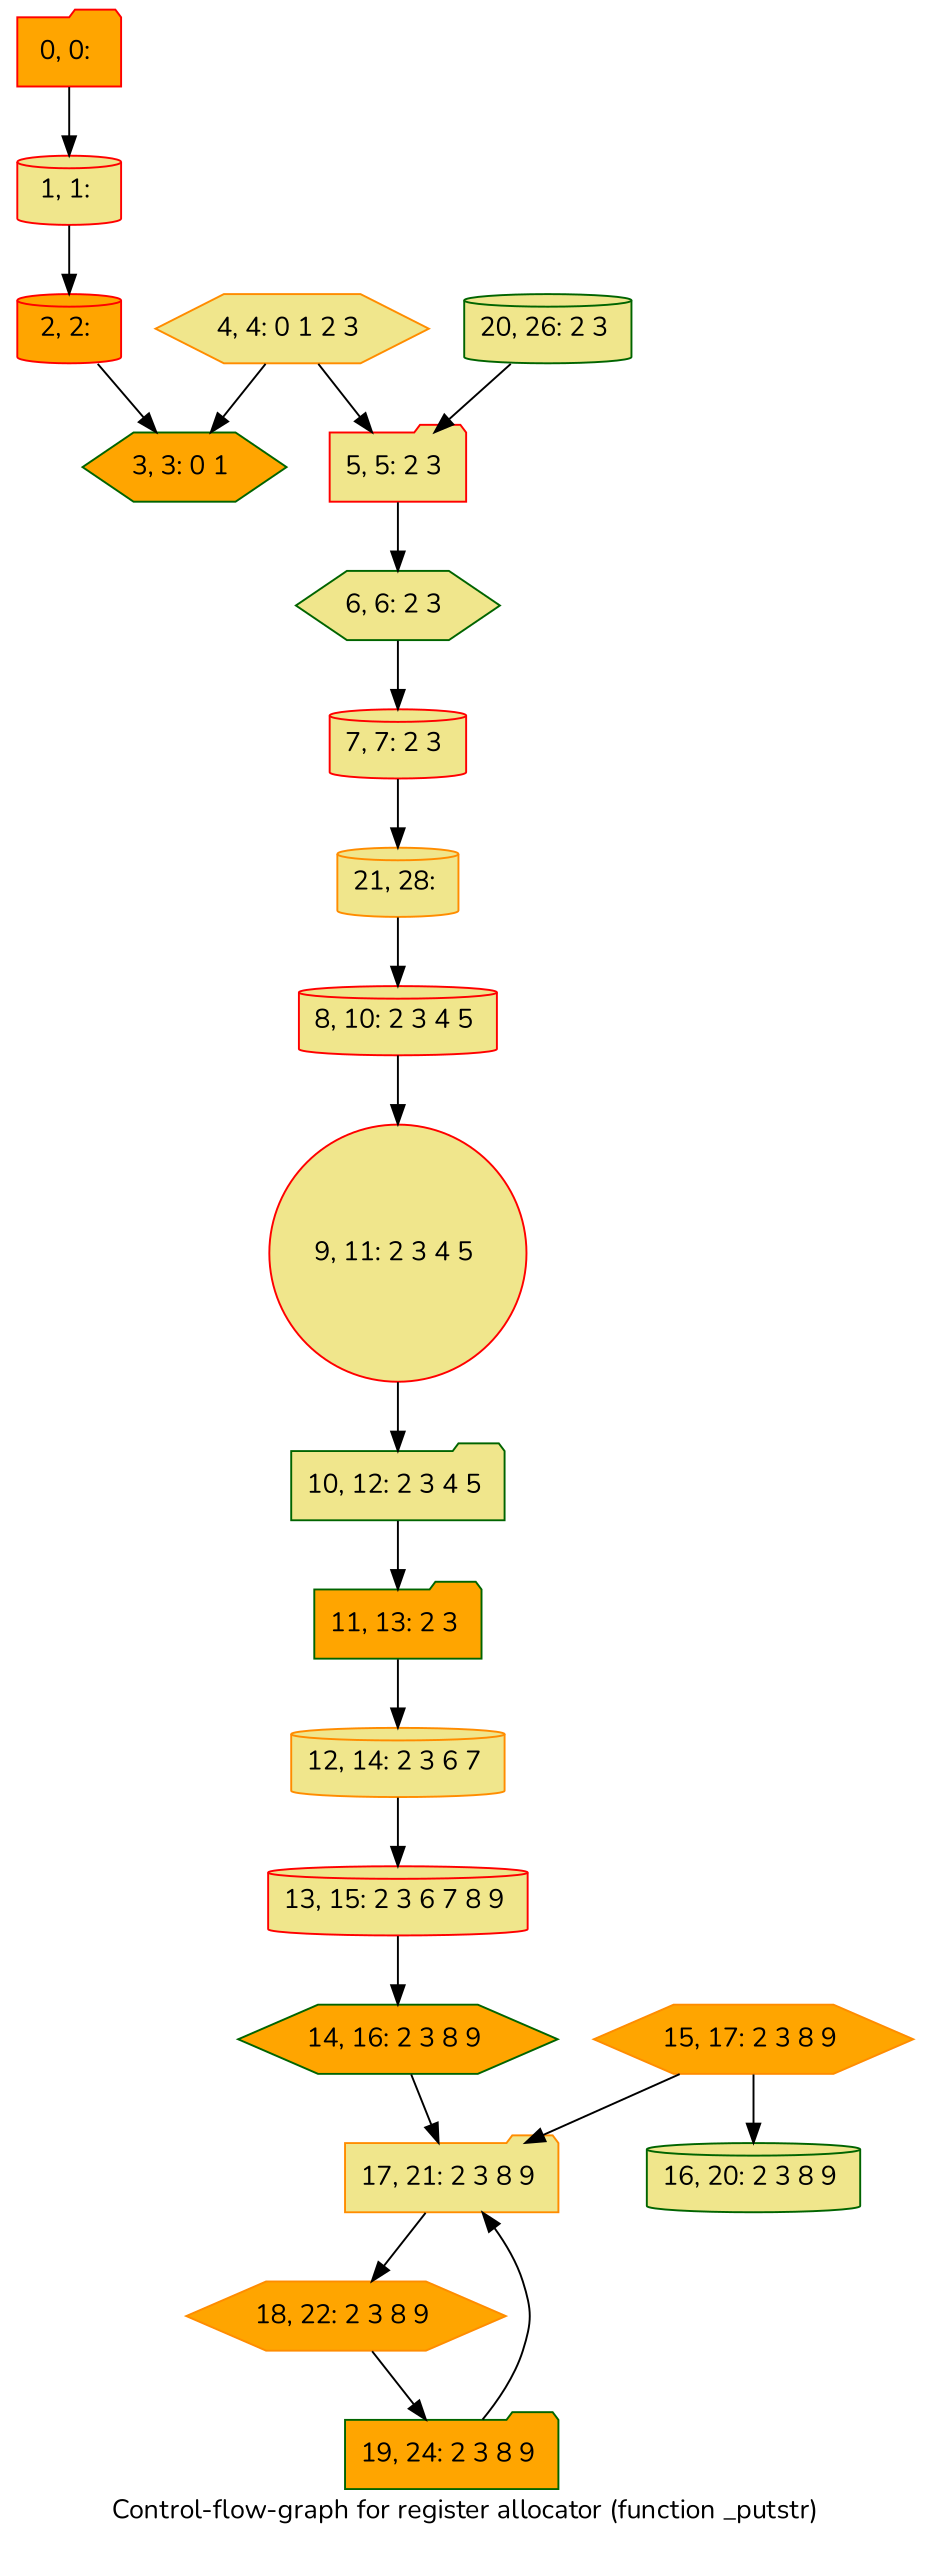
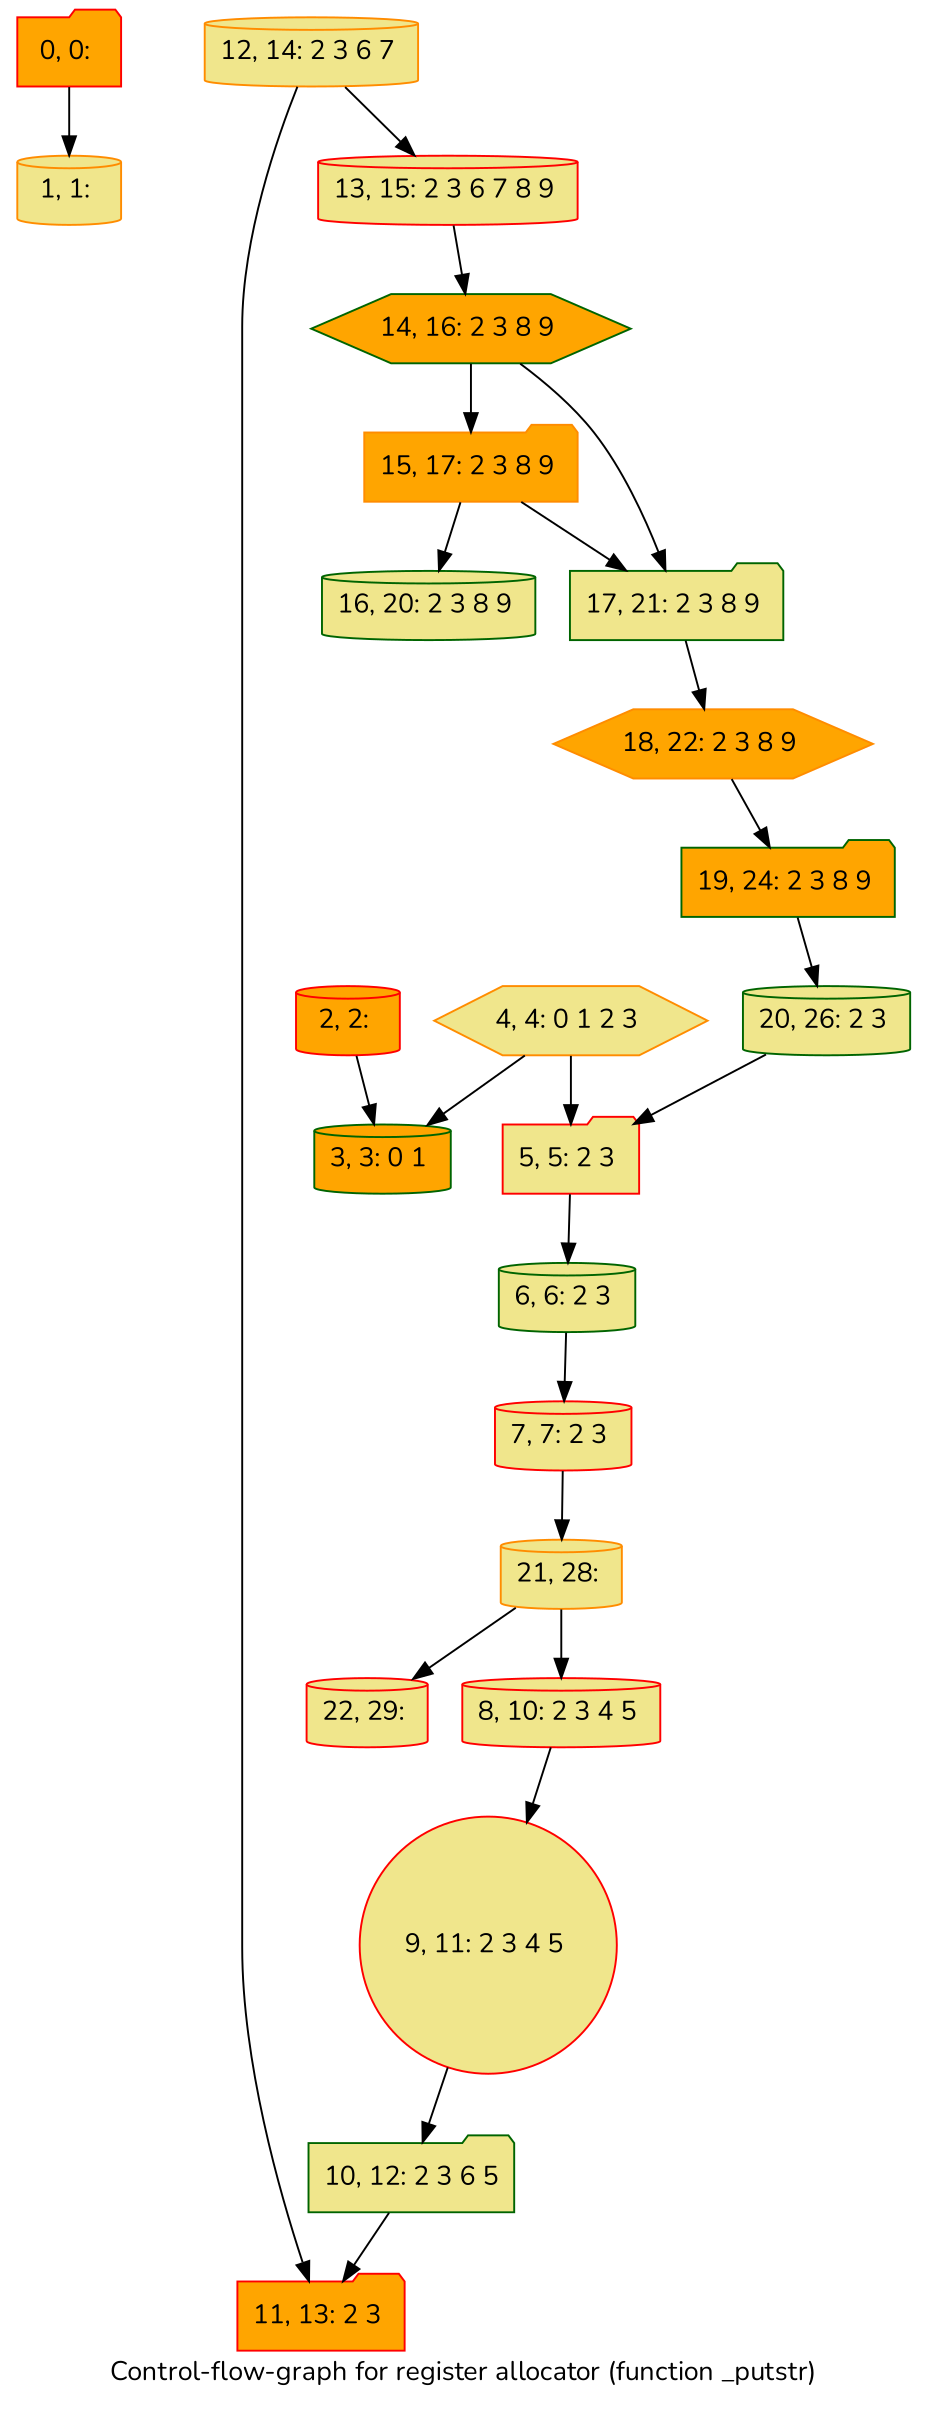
(69, 190) -> (69, 190)
(69, 250) -> none
none -> (471, 388)
(185, 467) -> (383, 1159)
(398, 606) -> (567, 1298)
(398, 1486) -> (411, 2178)
(398, 1624) -> (321, 2316)
(398, 1684) -> (242, 1174)
none -> (367, 1713)
(754, 2039) -> (471, 467)
(452, 2178) -> (677, 606)
(529, 2326) -> (805, 942)
